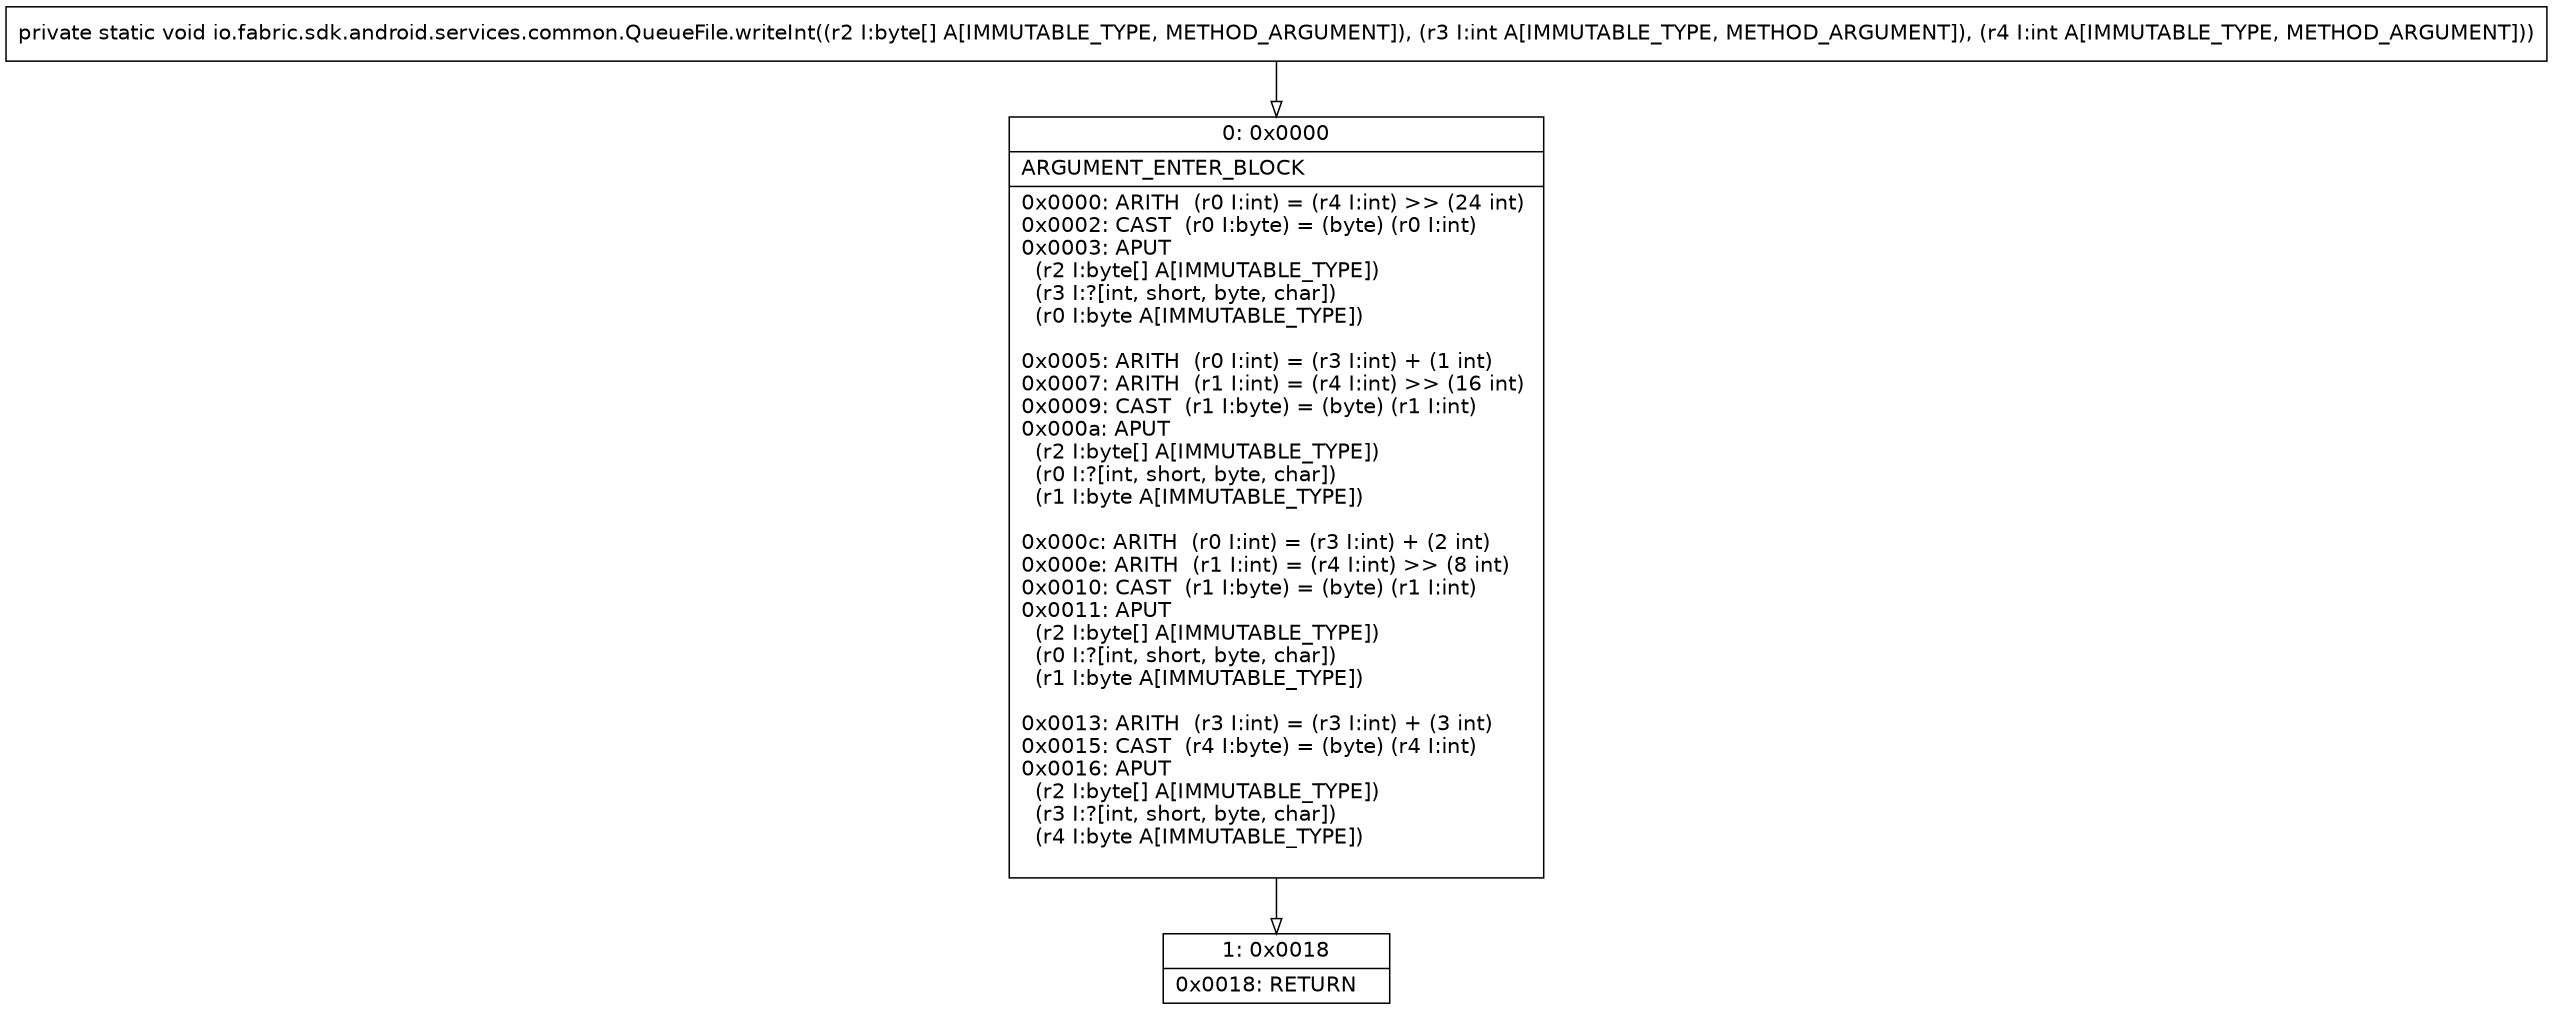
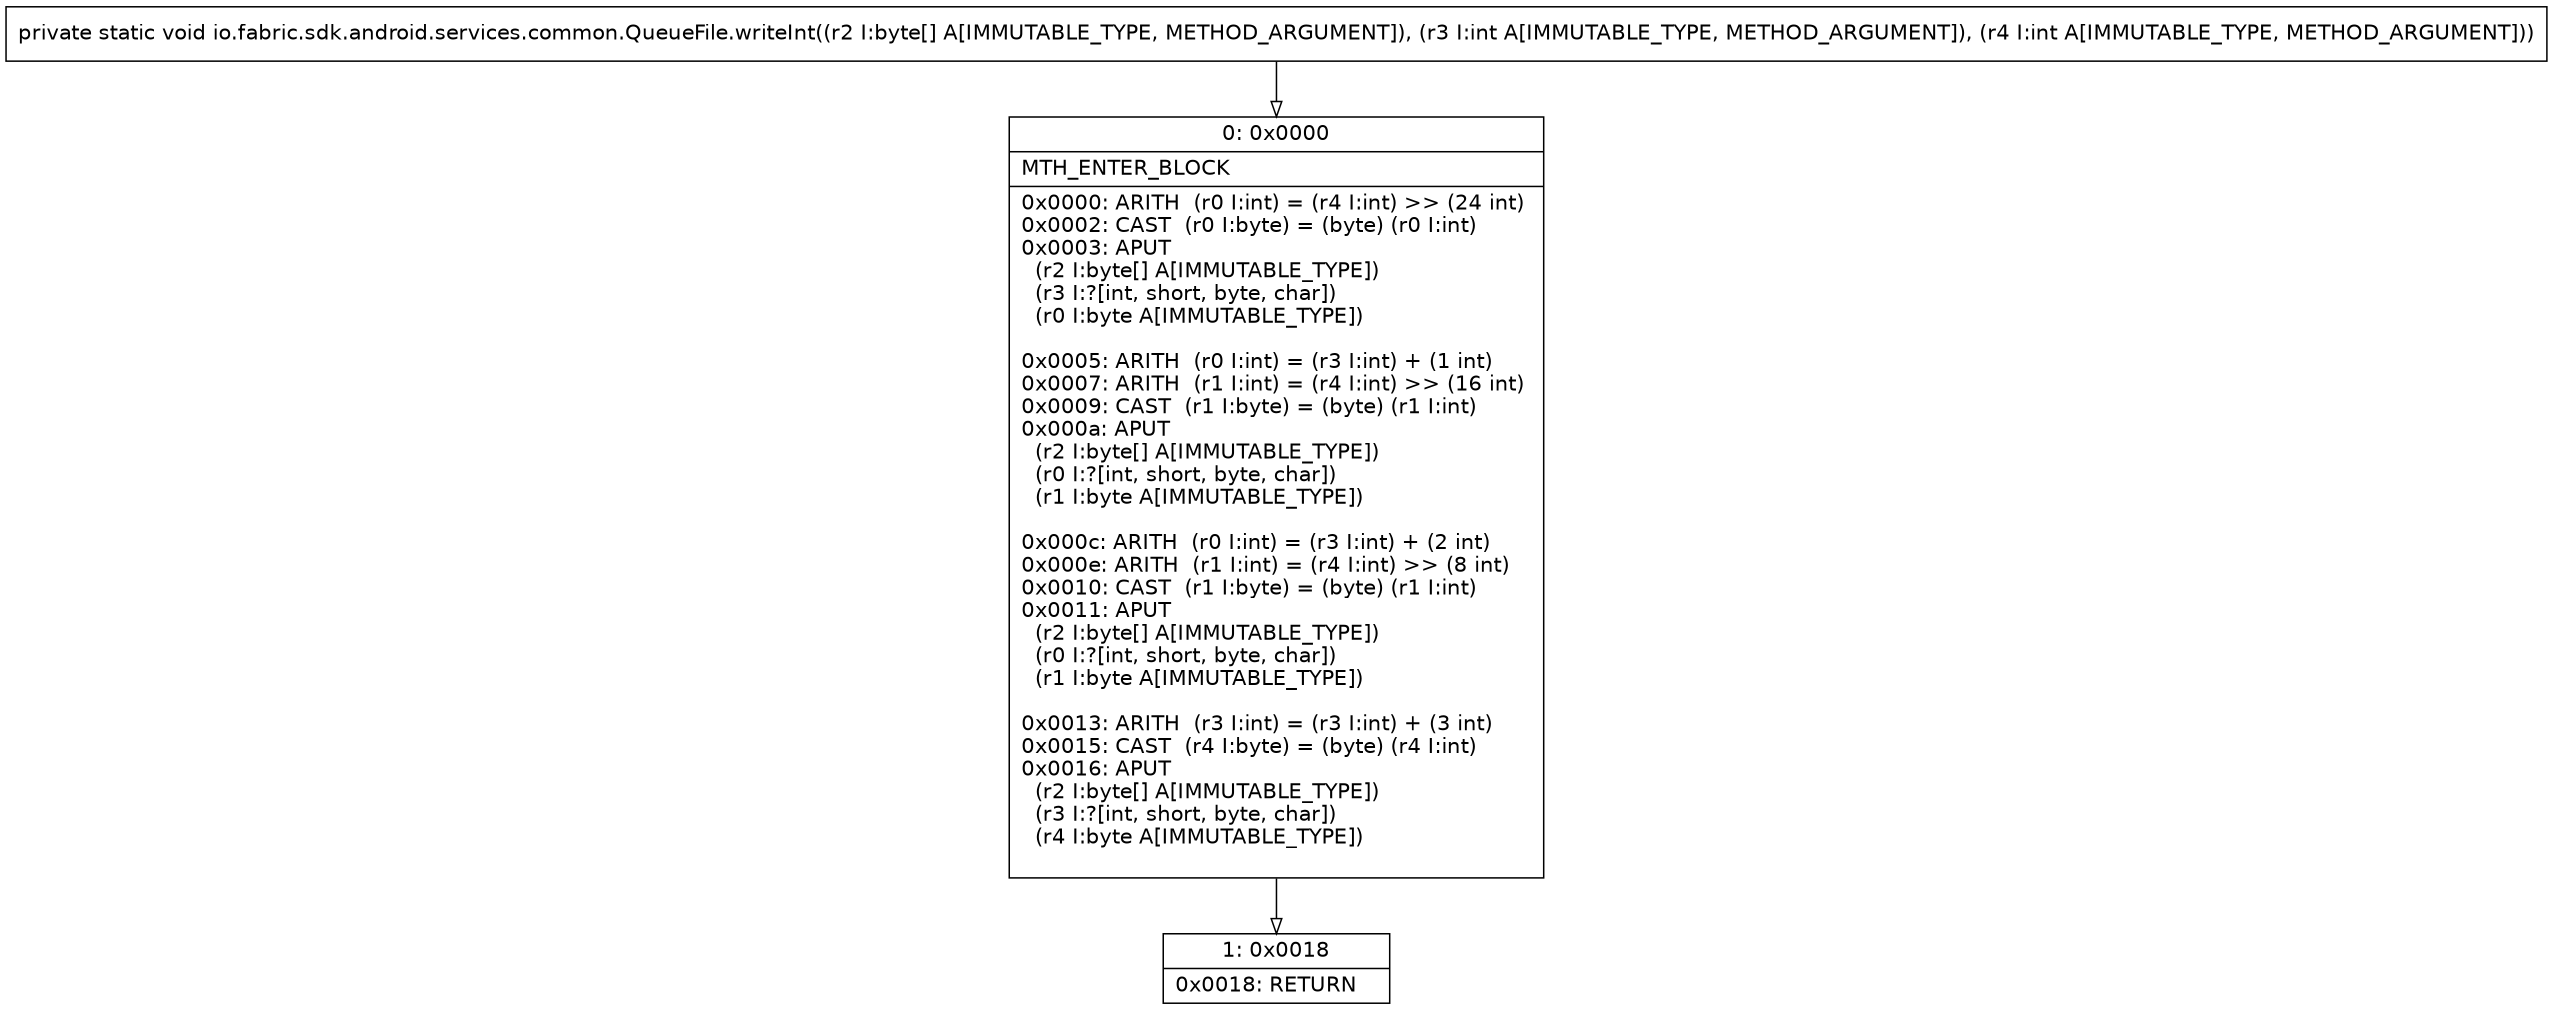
(1163, 168) -> (1126, 168)
